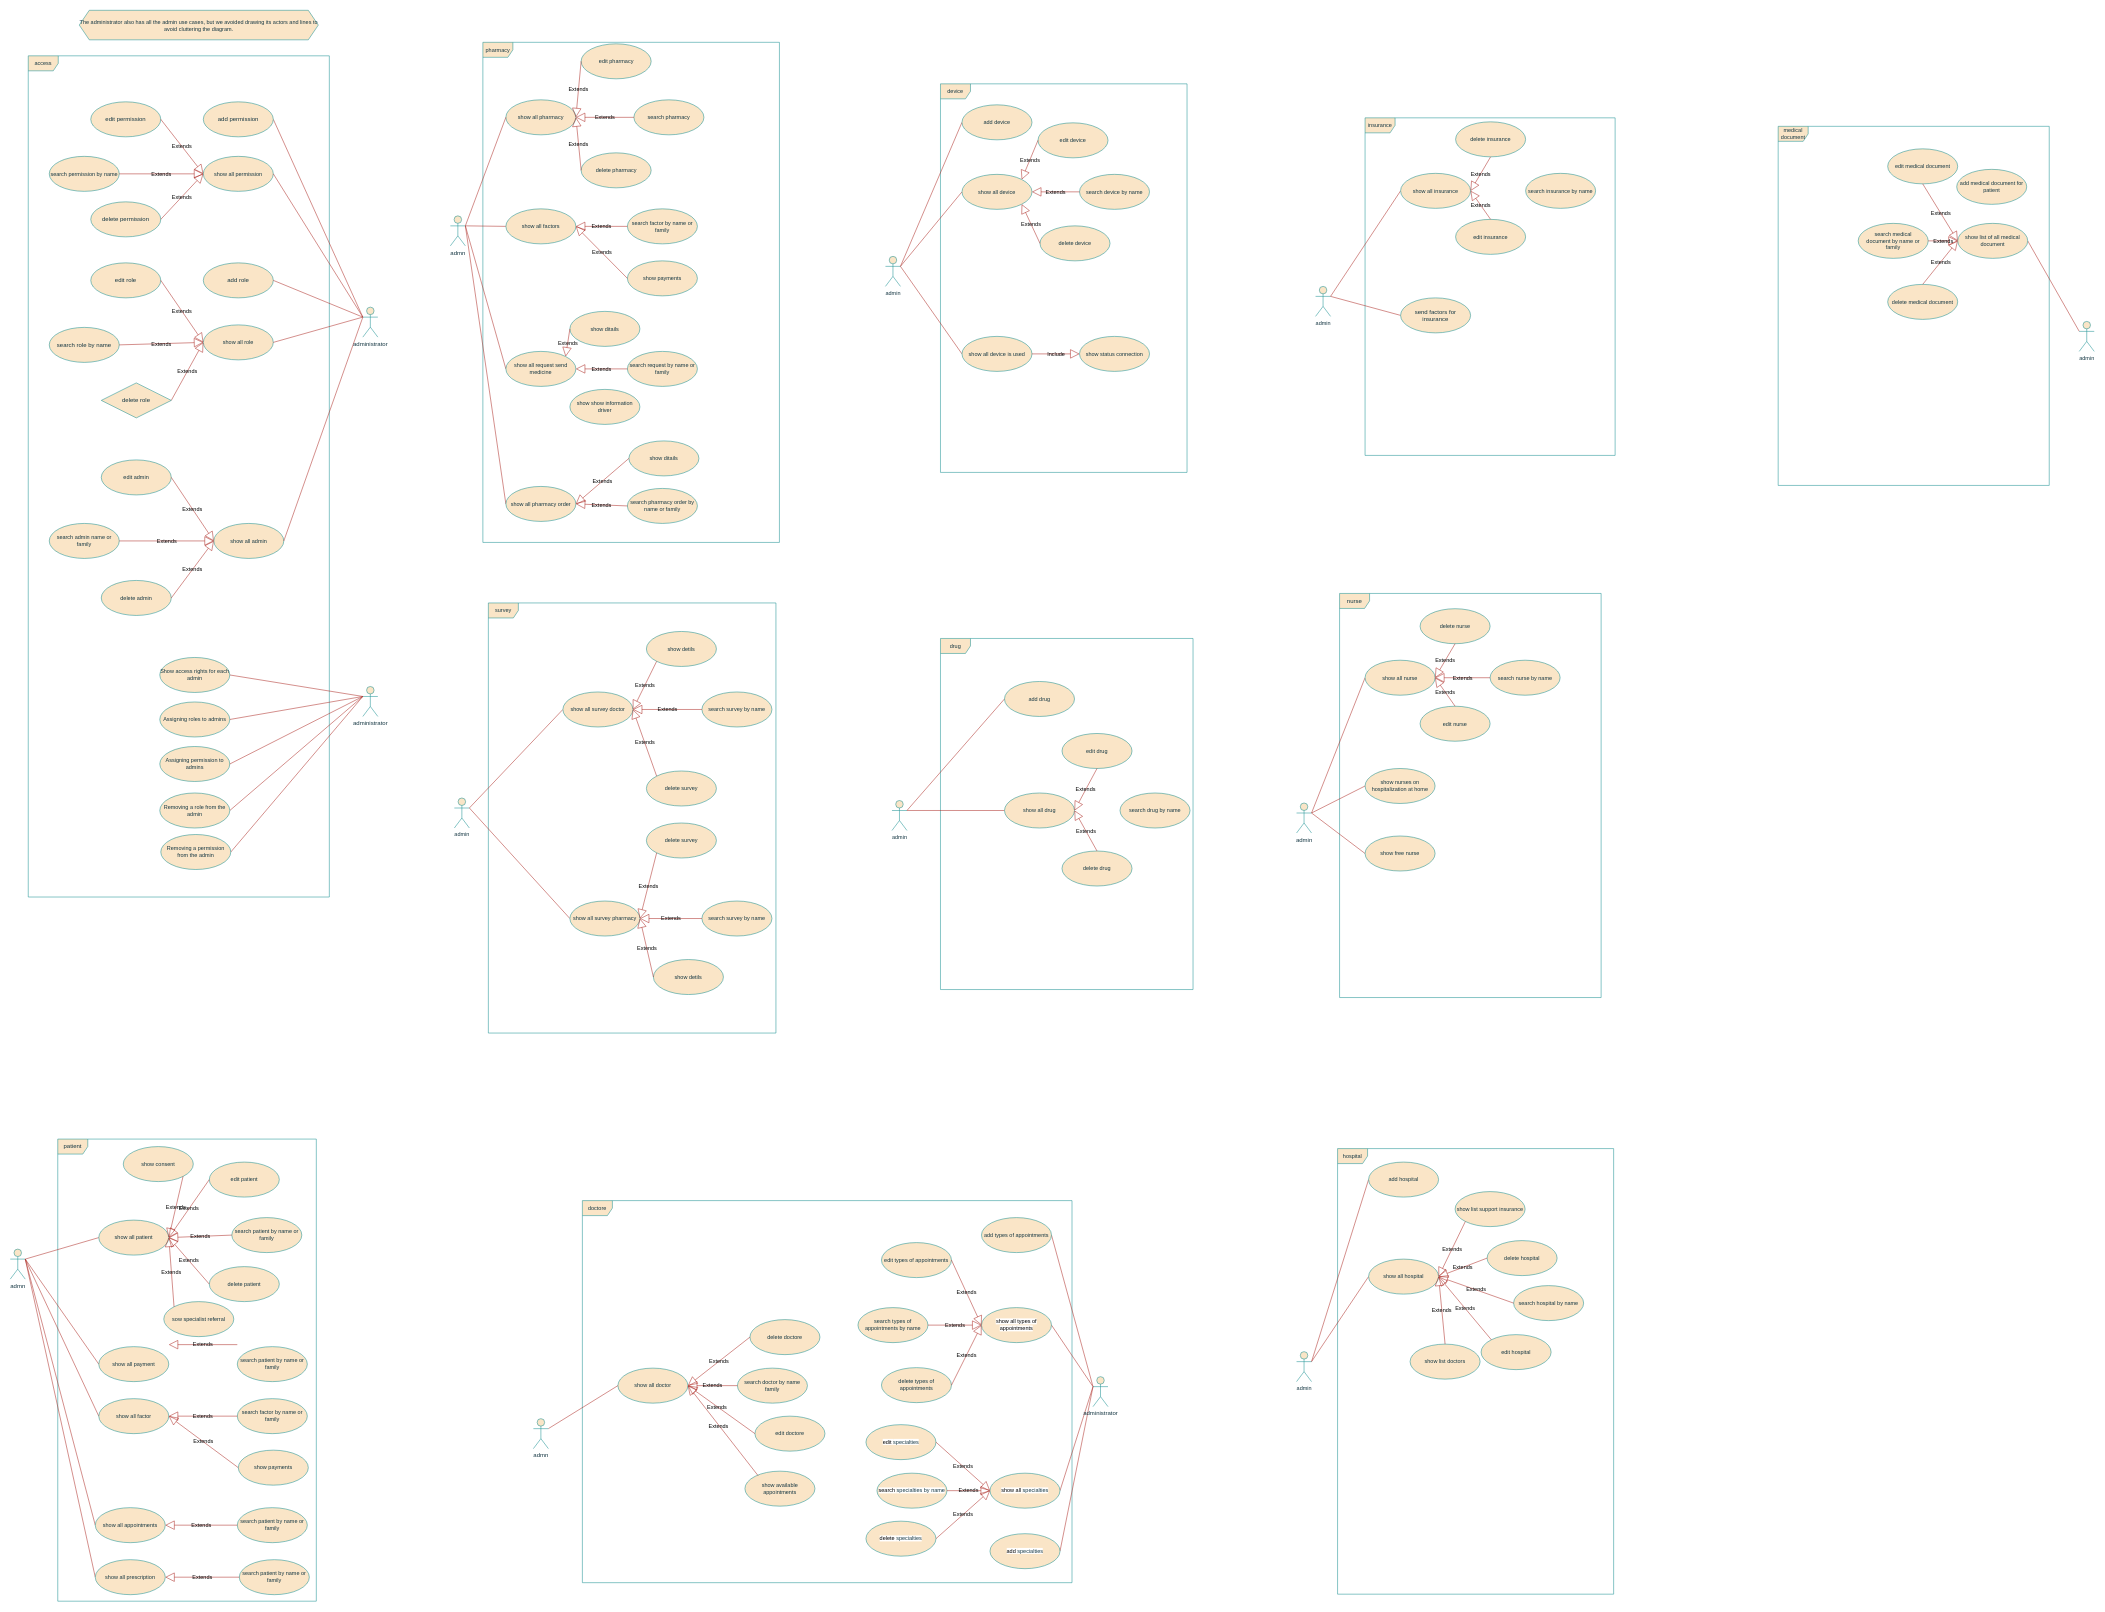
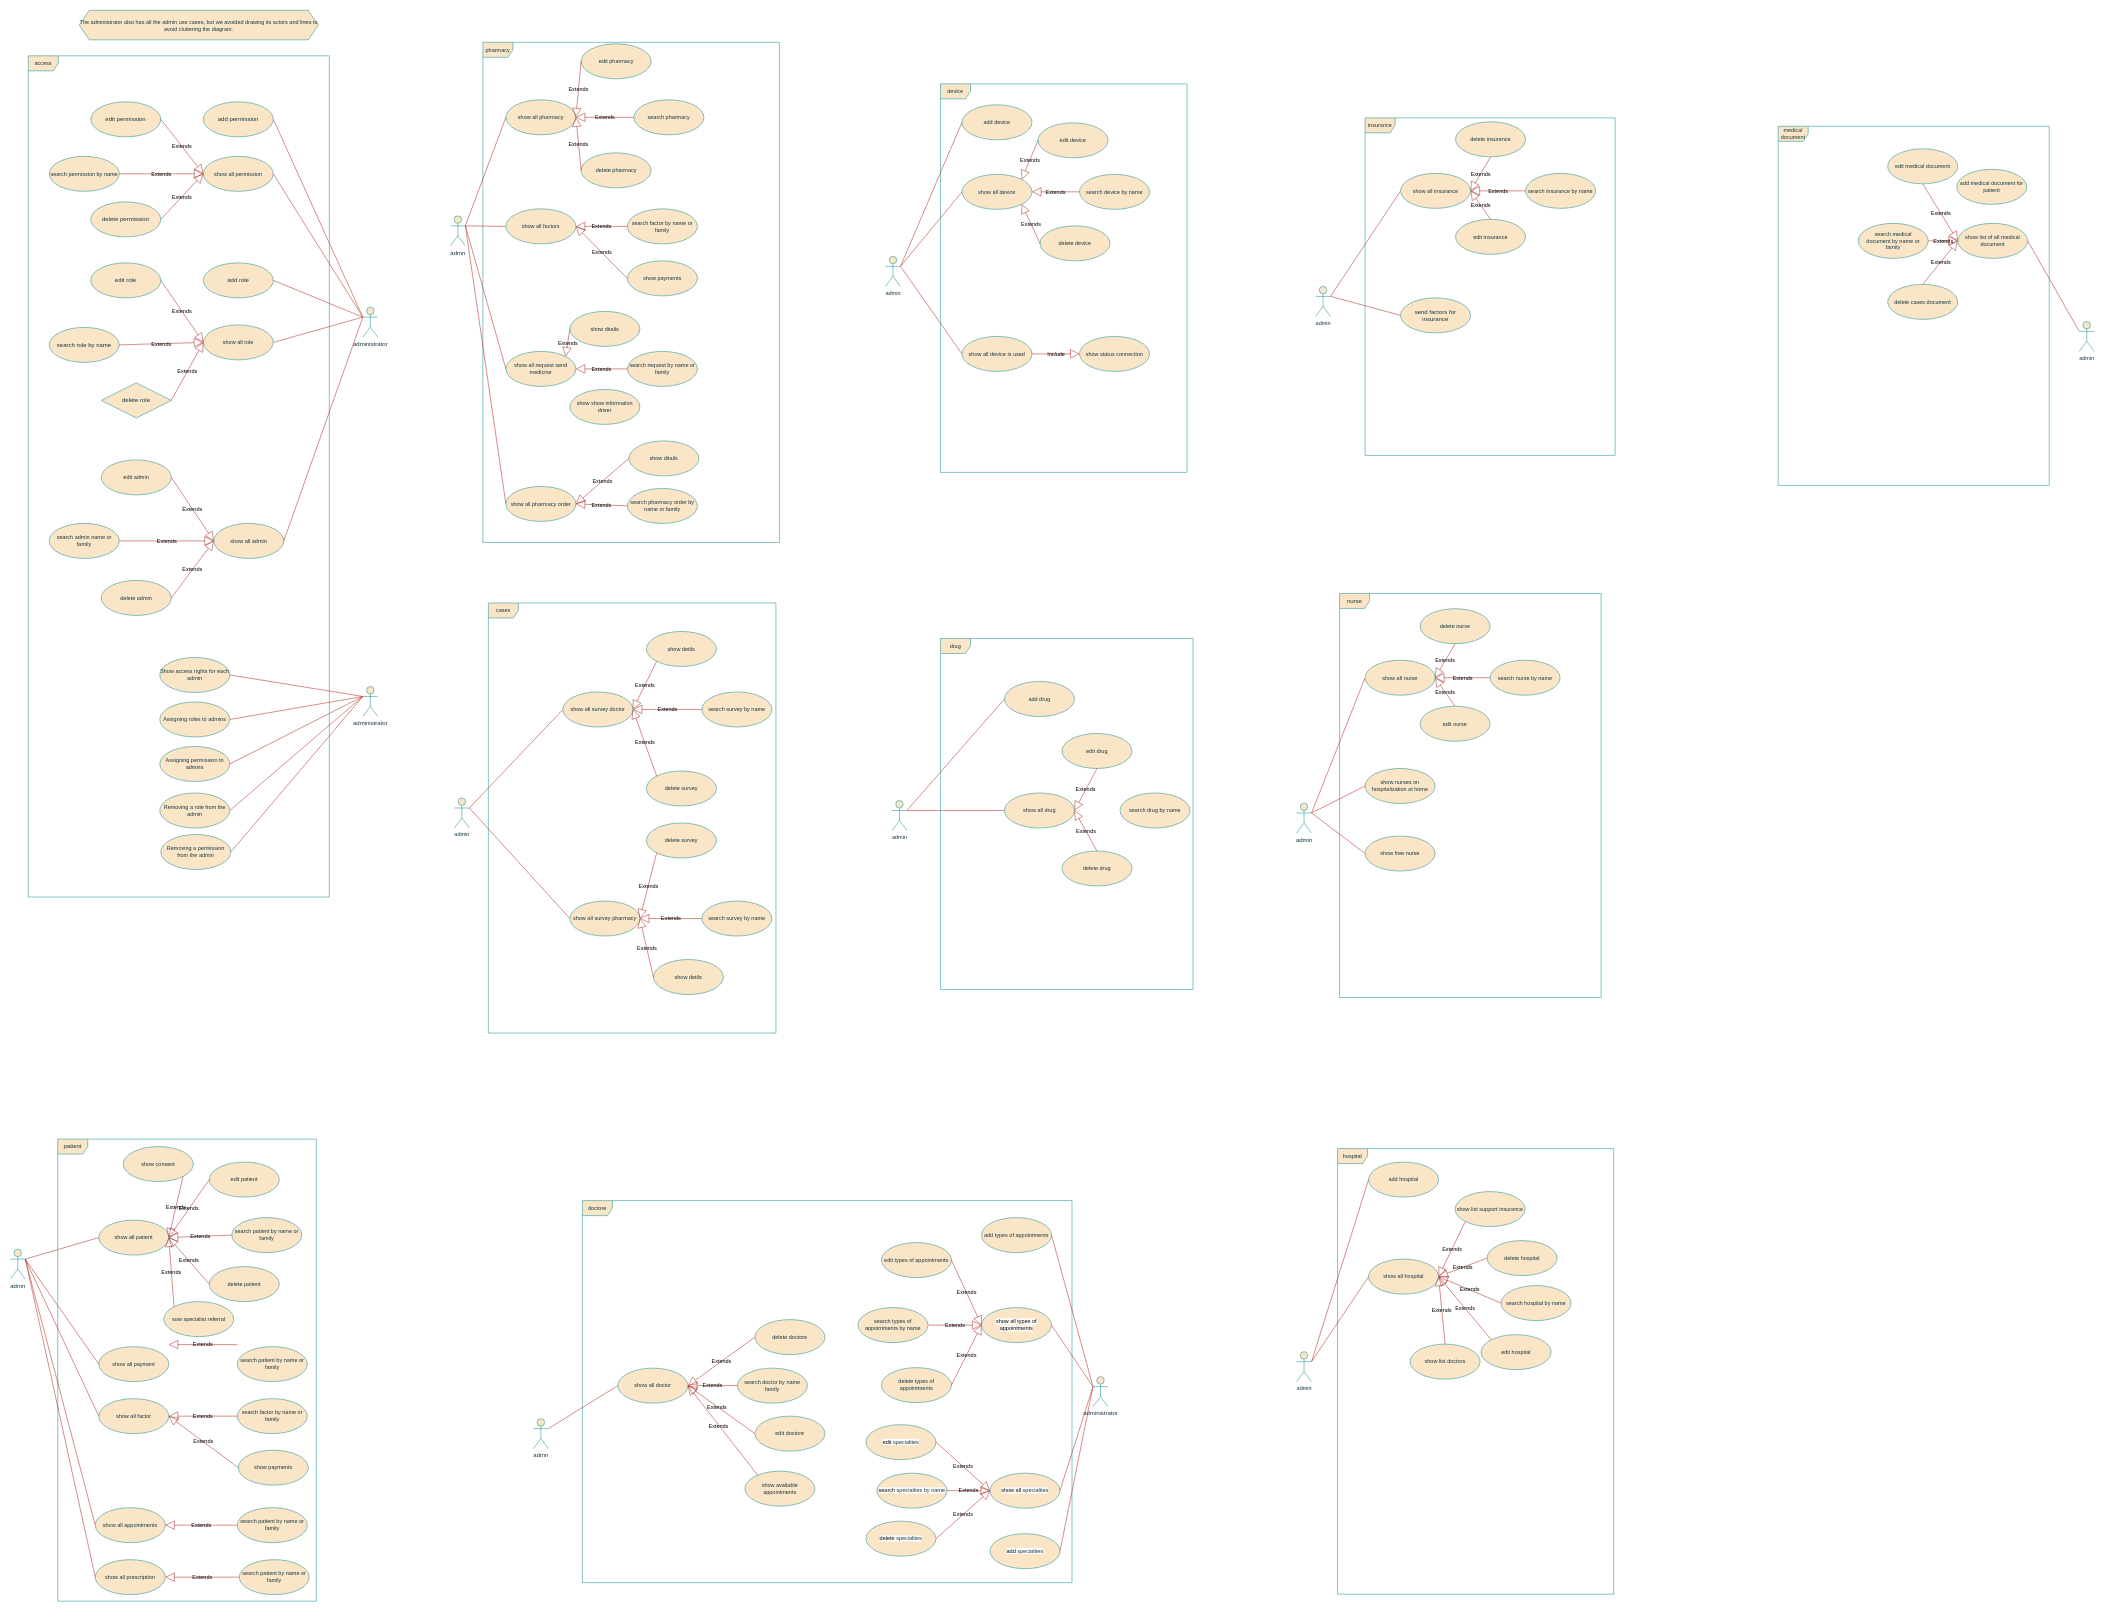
none -> (1495, 191)
(1922, 302) -> (1922, 302)
(503, 610) -> (503, 610)
(1548, 1303) -> (1536, 1303)
(785, 1337) -> (790, 1337)
